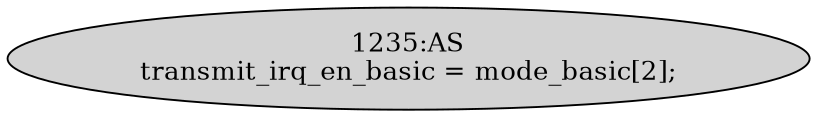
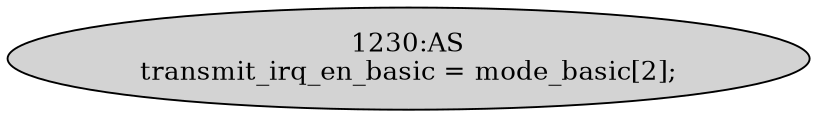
(409, 59) -> (409, 59)
